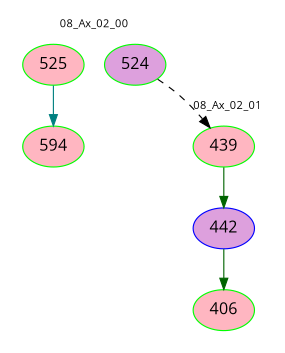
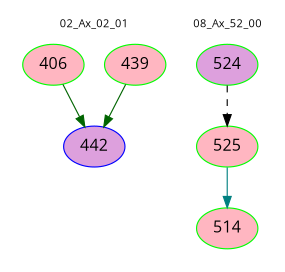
(94, 24) -> (228, 24)
(228, 106) -> (94, 24)
(191, 107) -> (227, 100)
(53, 147) -> (227, 228)
(224, 264) -> (71, 101)
